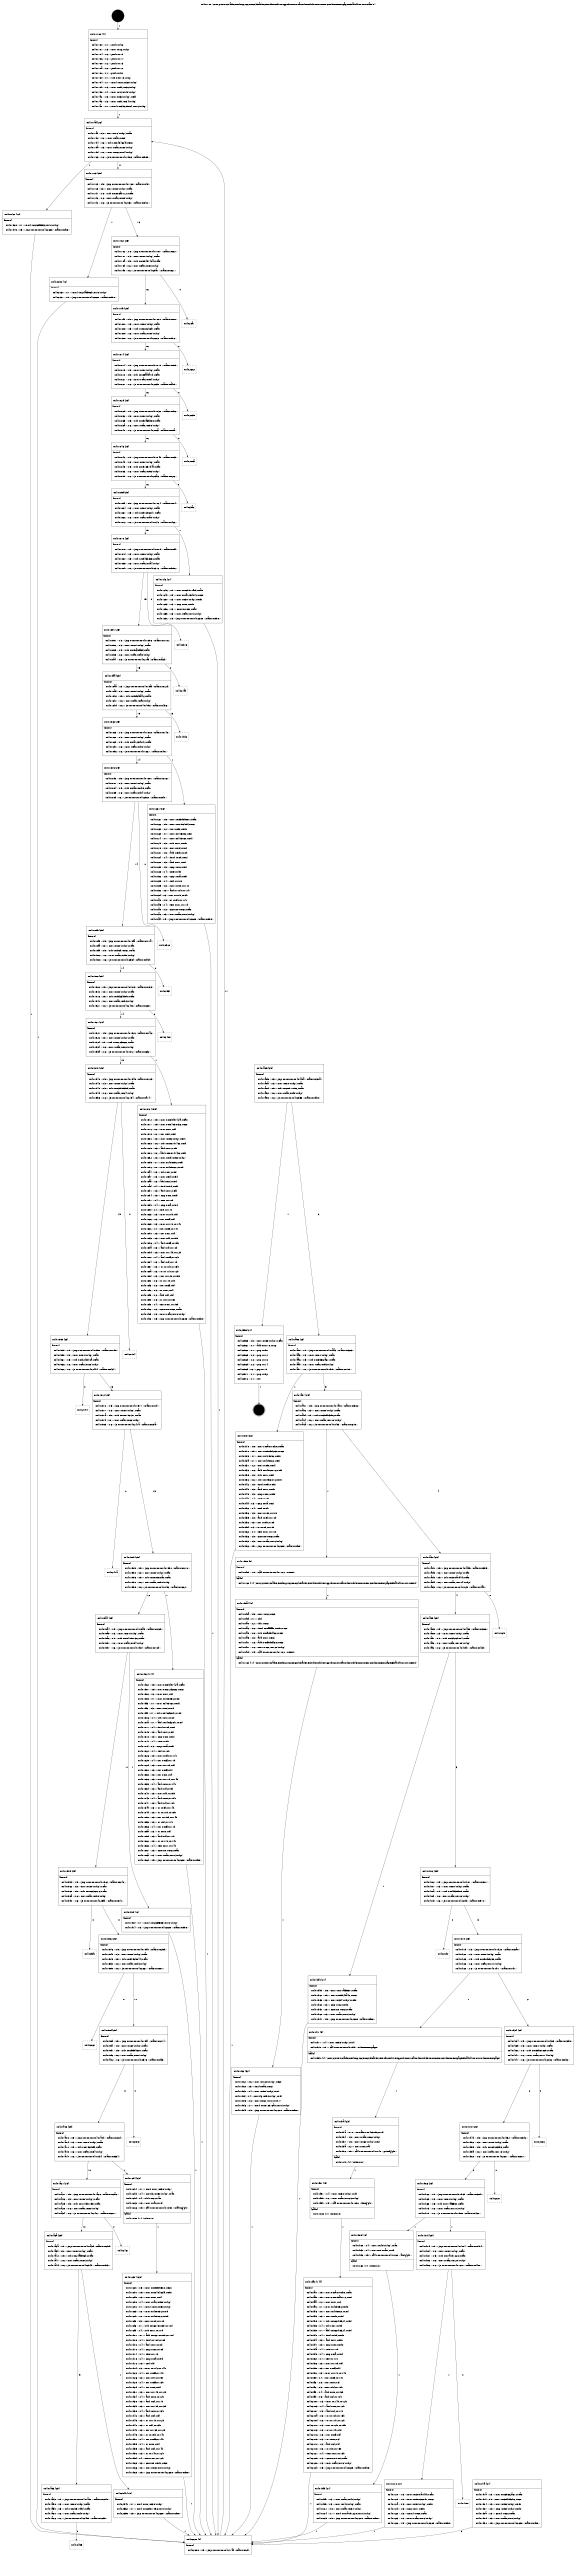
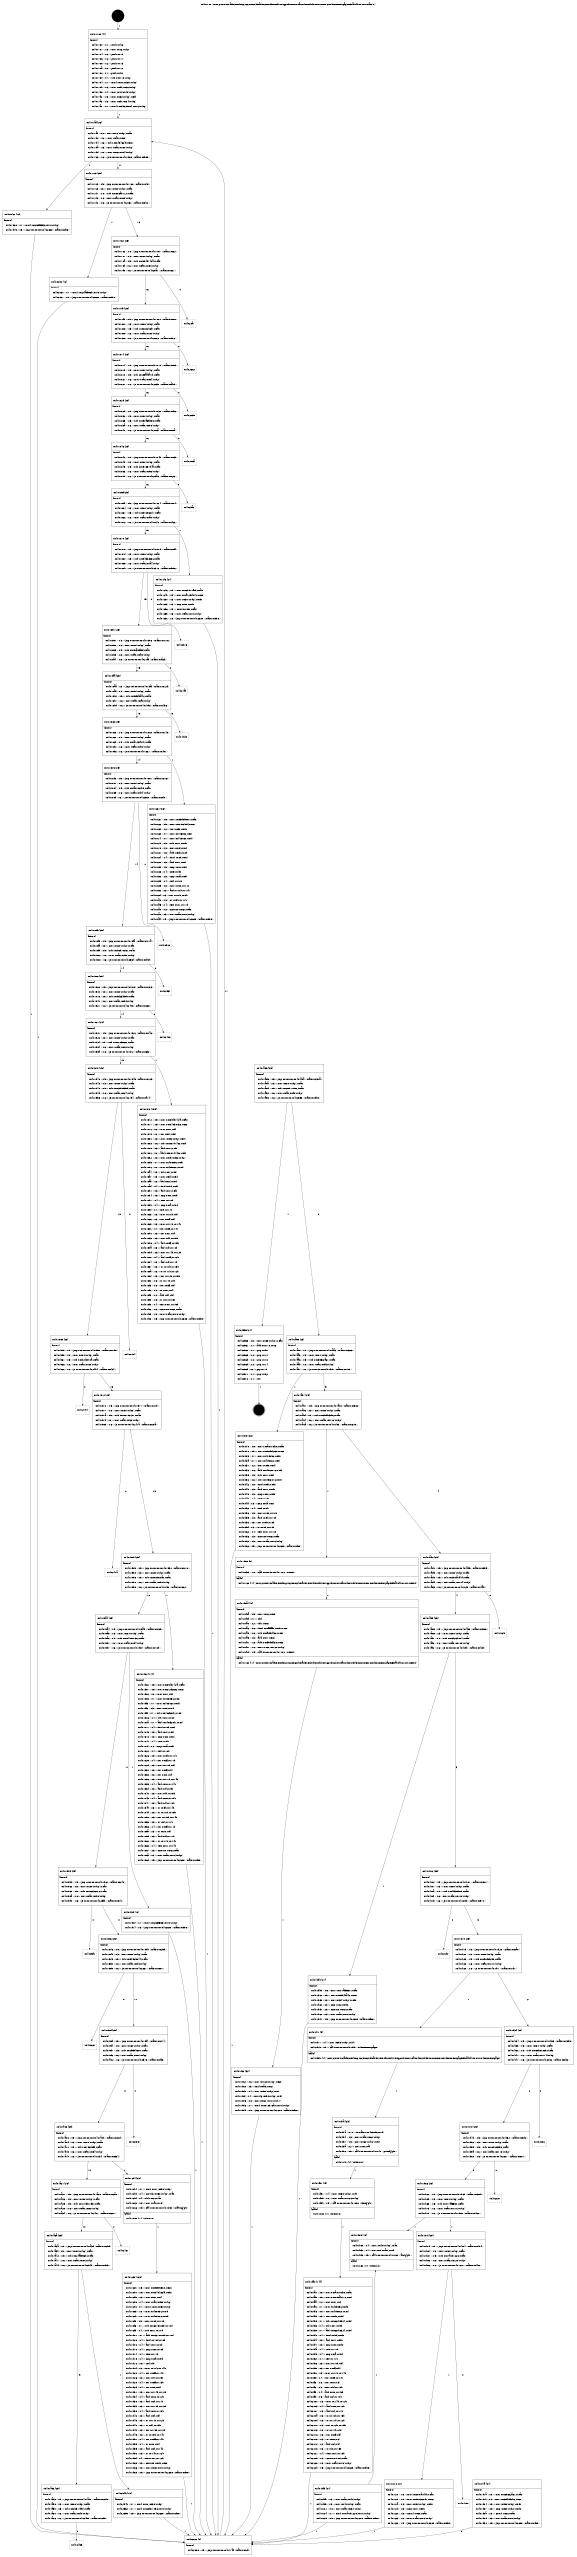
(397, 2378) -> (375, 2379)
